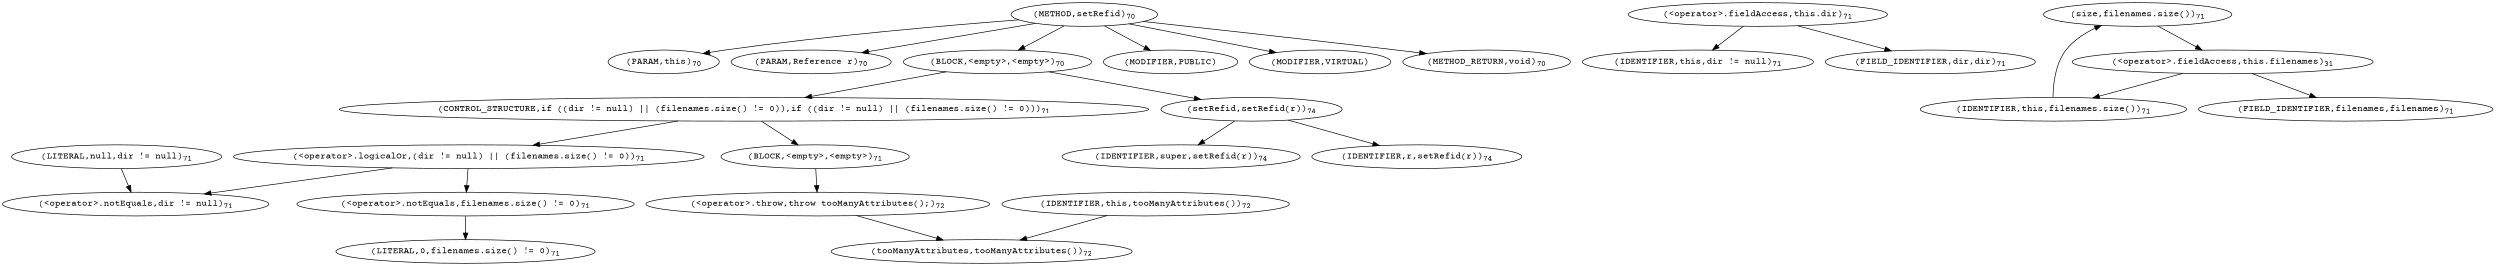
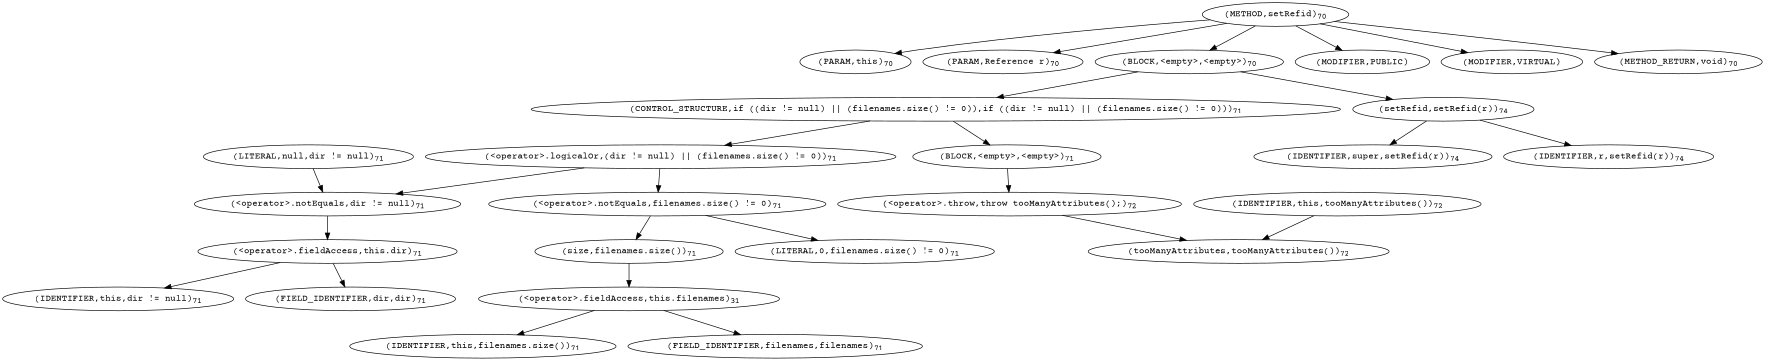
(2062, 55) -> (645, 225)
none -> (328, 225)
